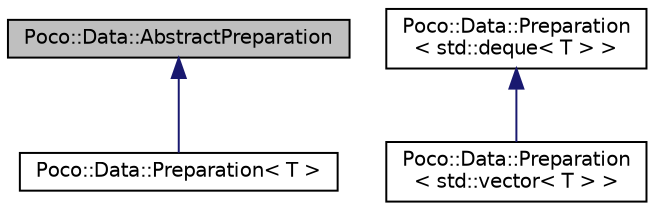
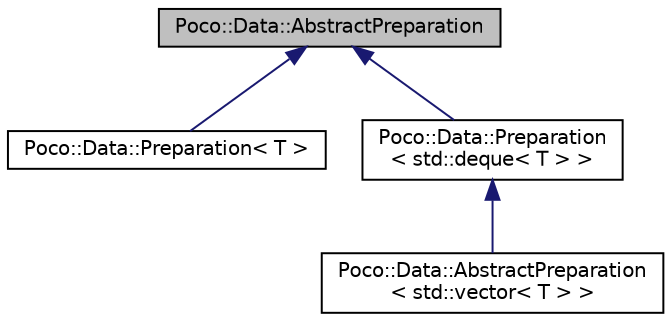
none -> (412, 89)
(516, 172) -> (493, 283)
